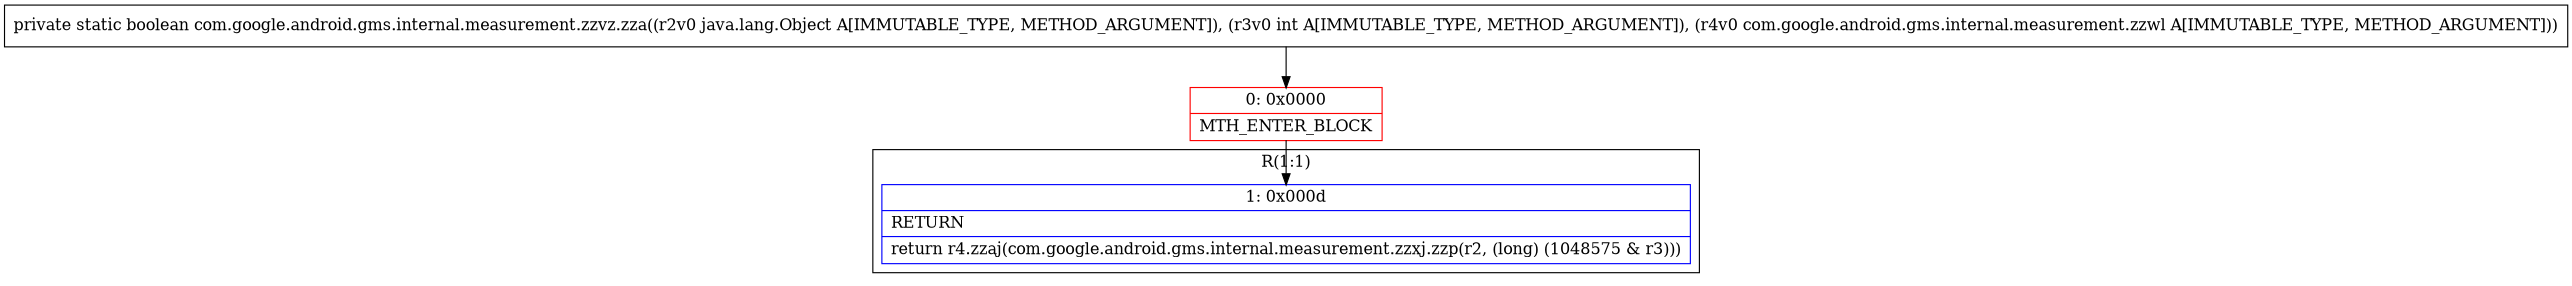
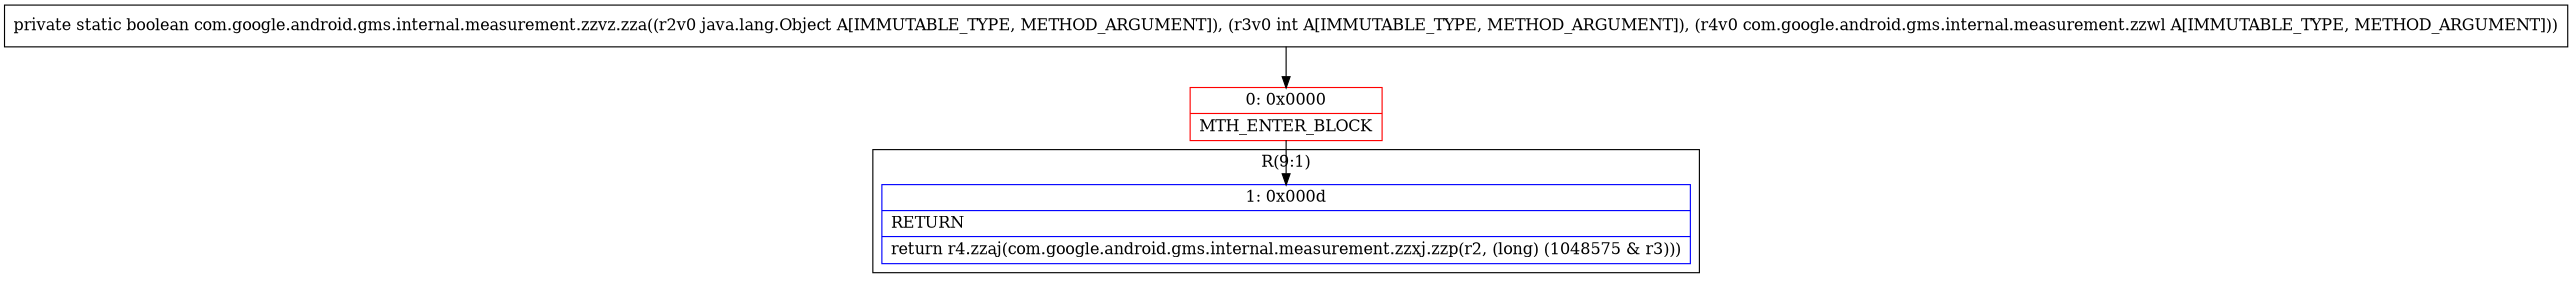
(1286, 163) -> (1286, 163)
